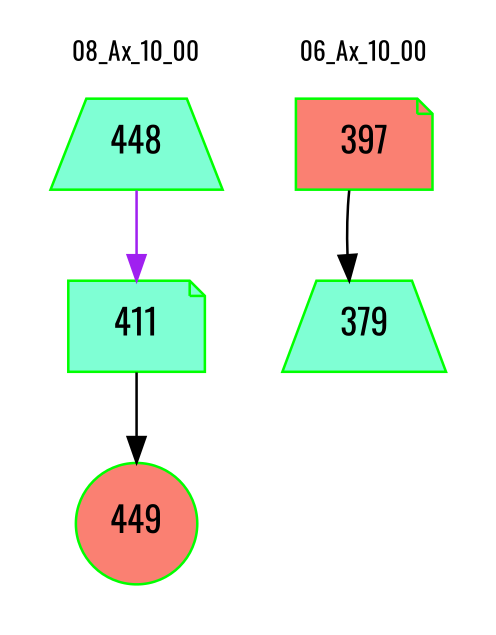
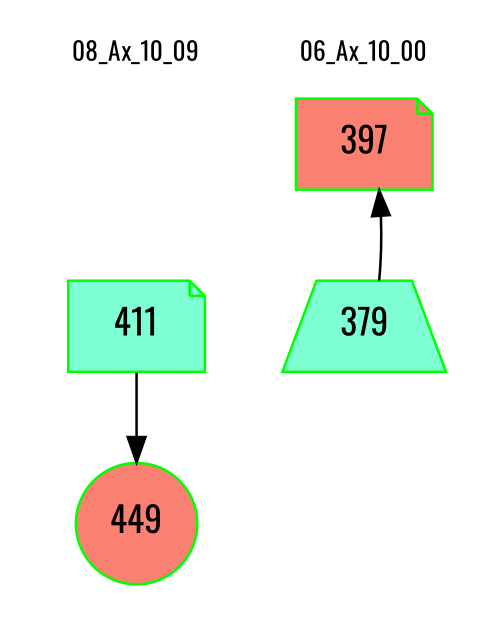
(137, 54) -> (137, 54)
(137, 144) -> none
(347, 223) -> (381, 248)
